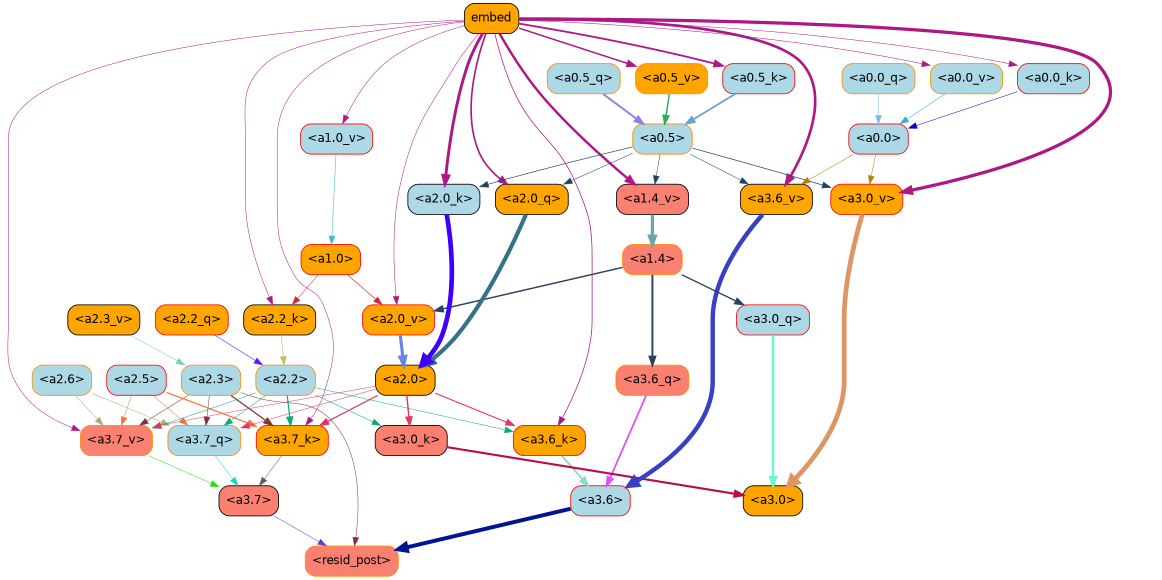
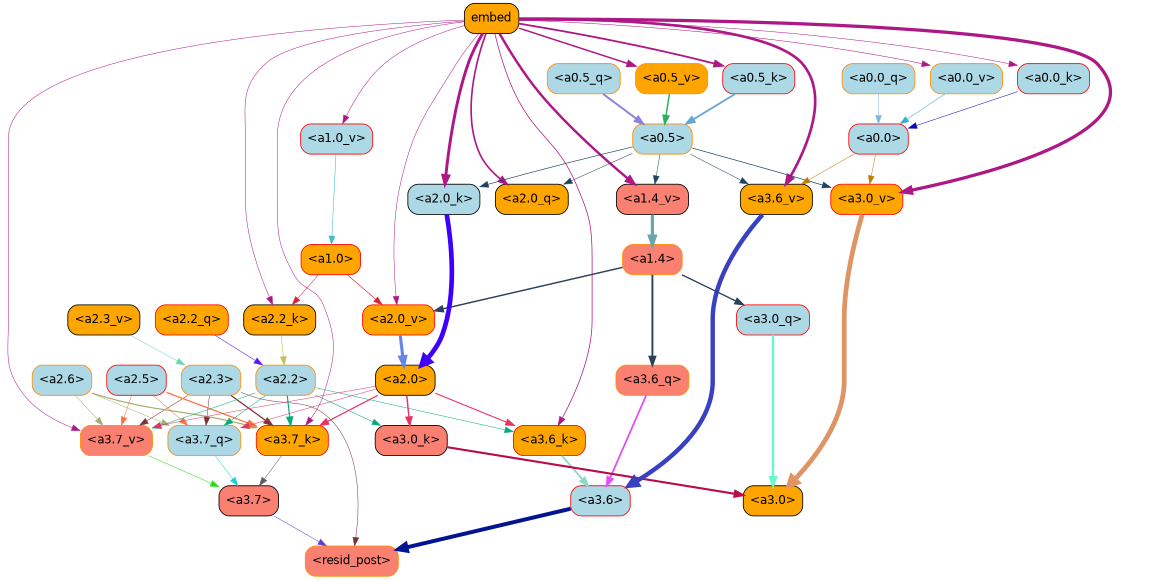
(487, 292) -> none
none -> (181, 412)
